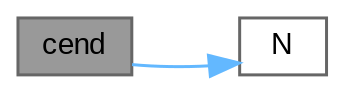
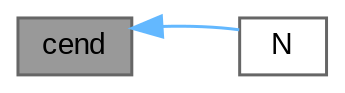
(171, 67) -> (201, 27)
